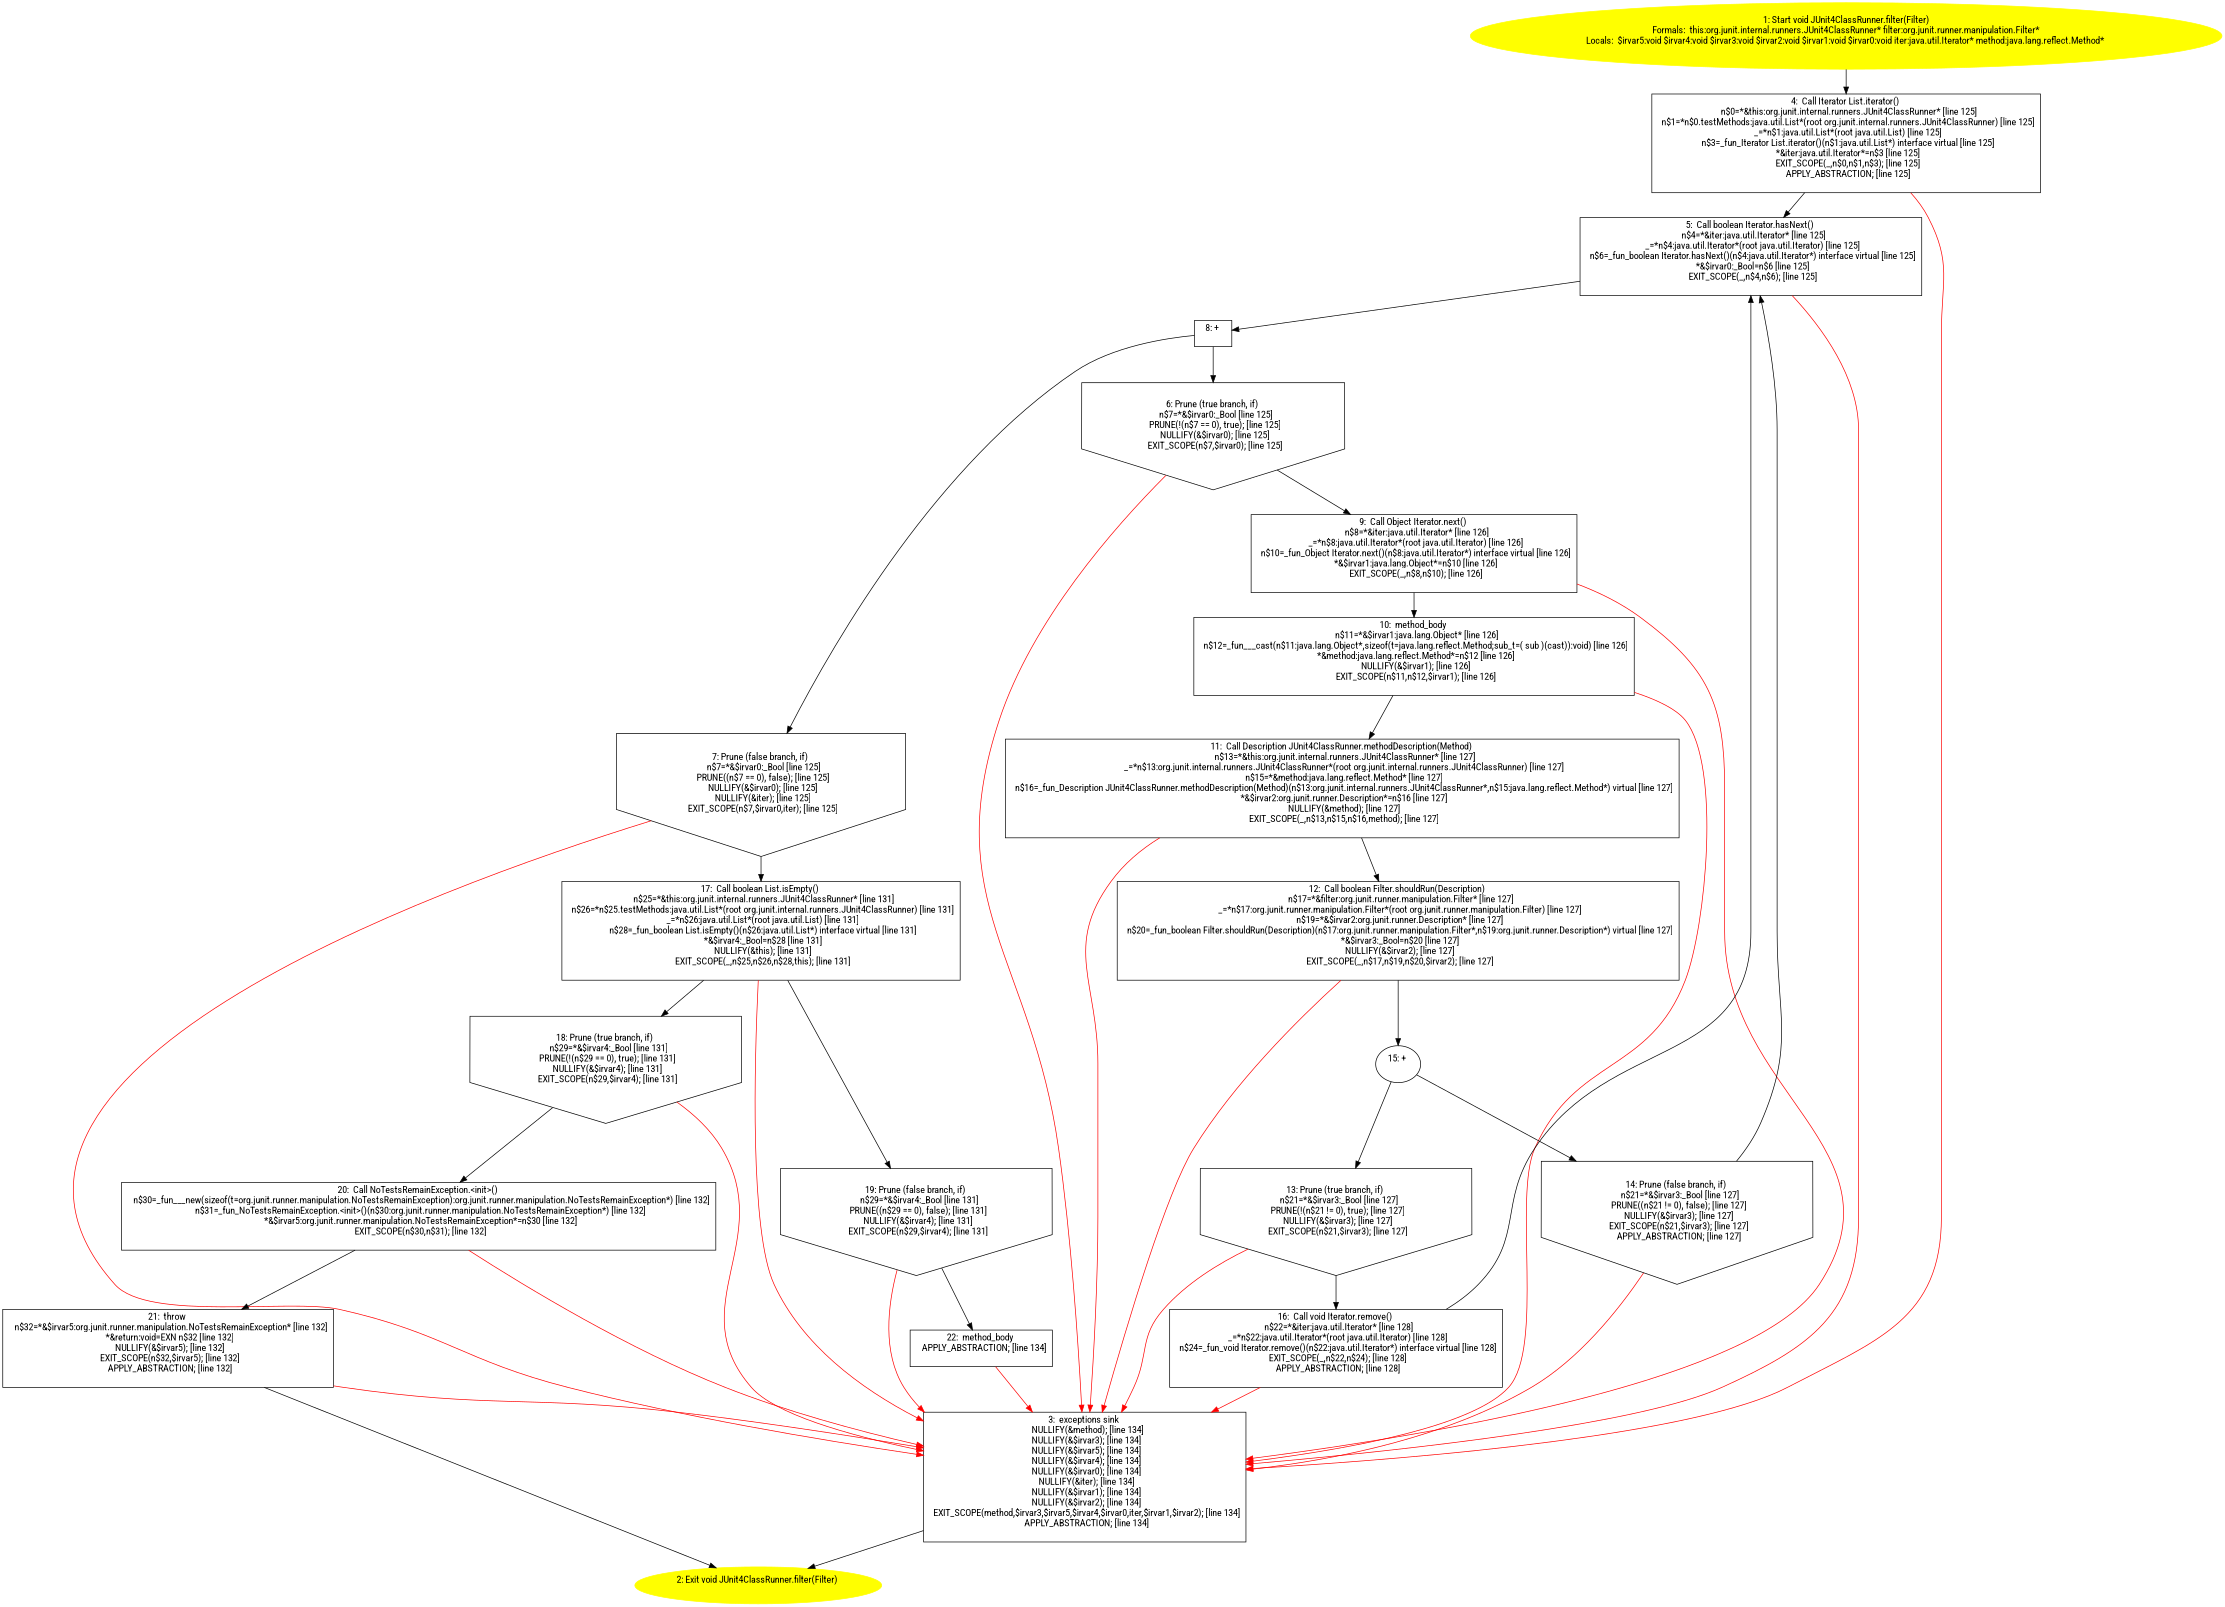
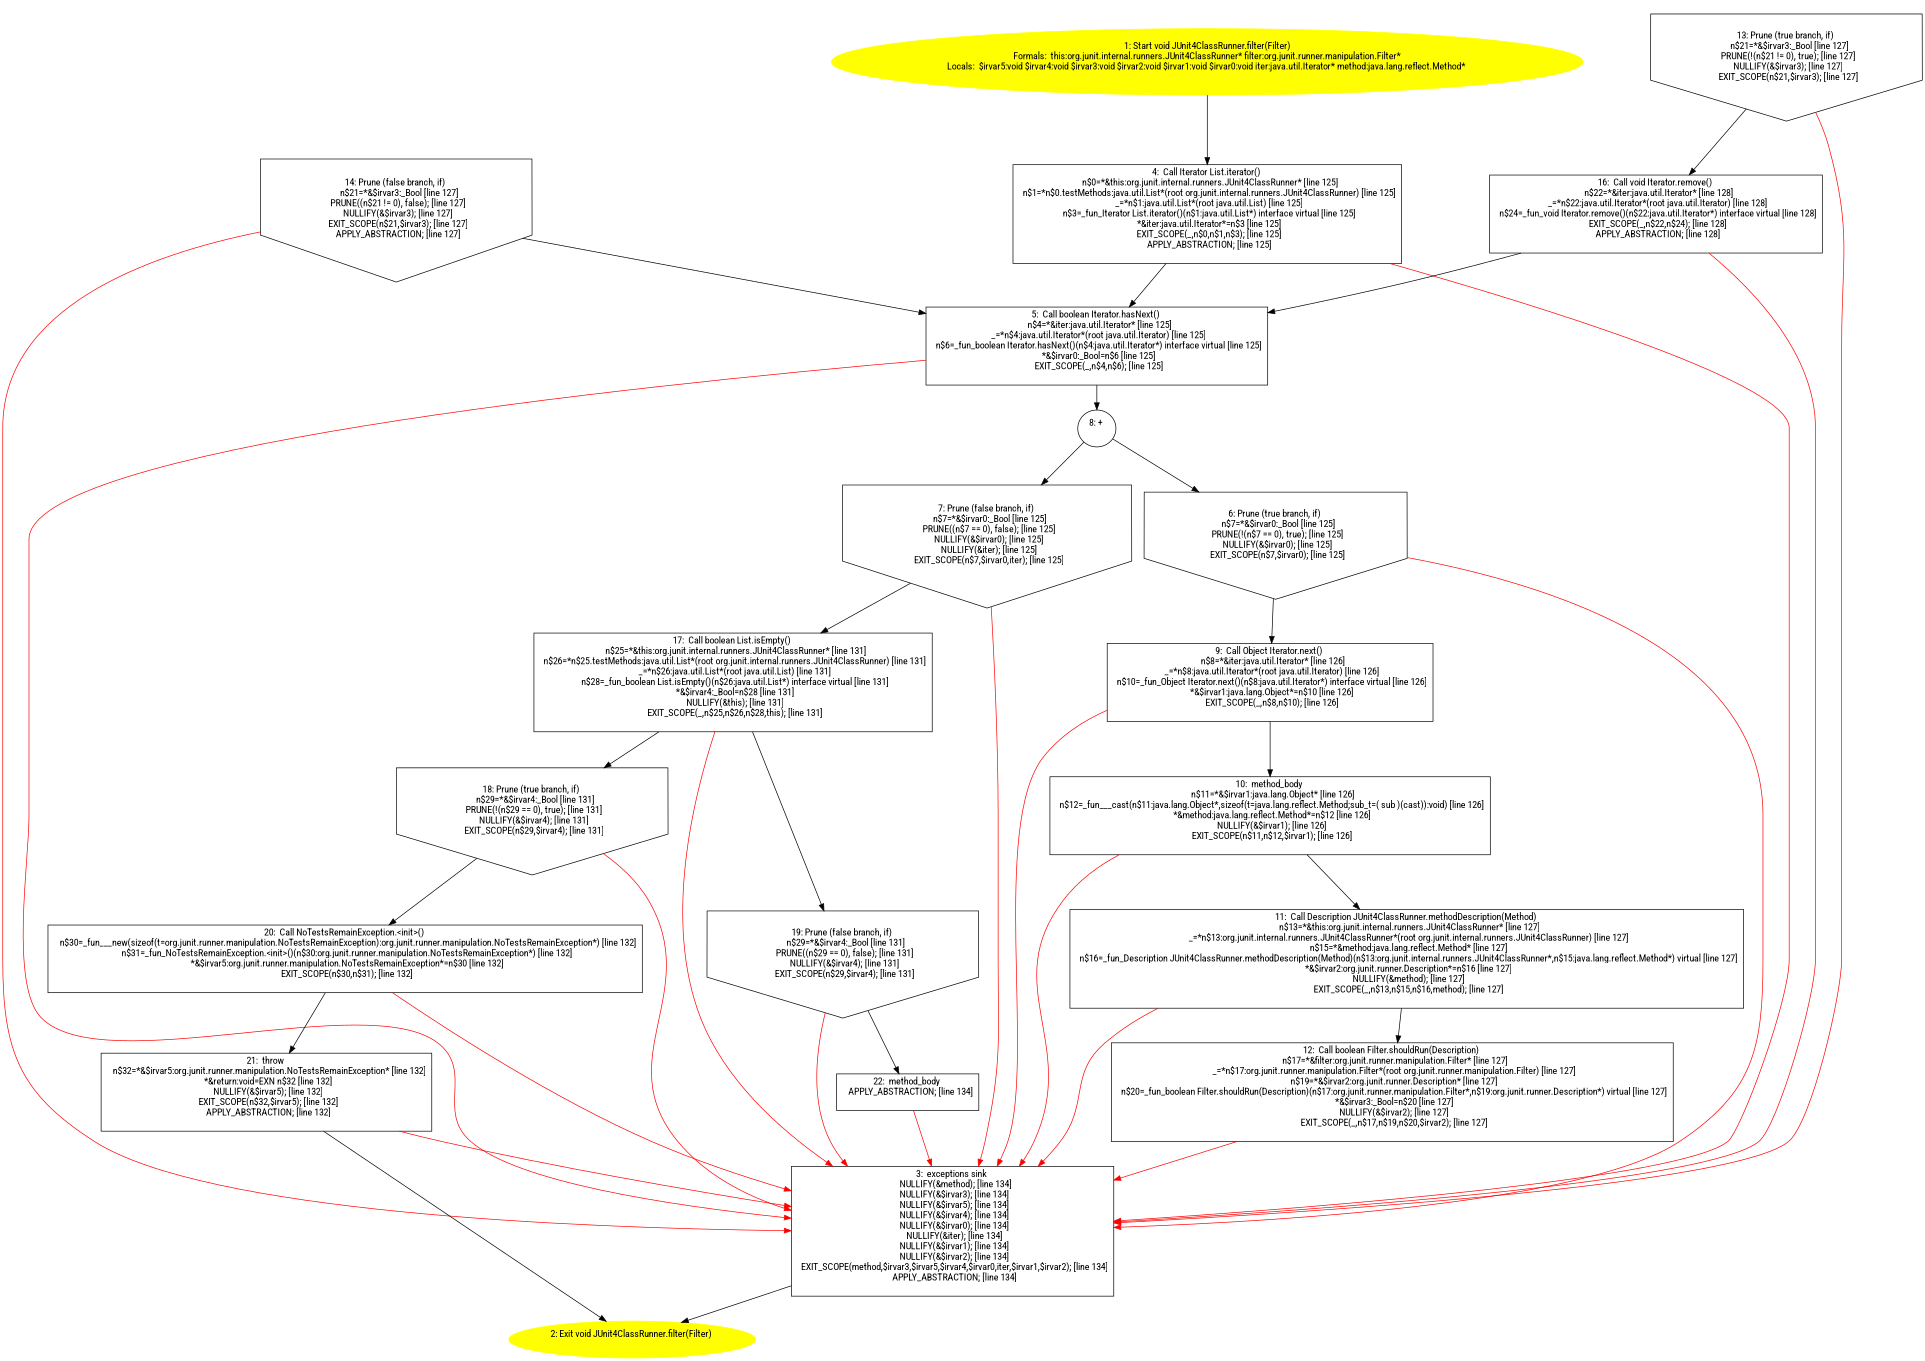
(1213, 334) -> (1097, 428)
(1398, 1064) -> none
